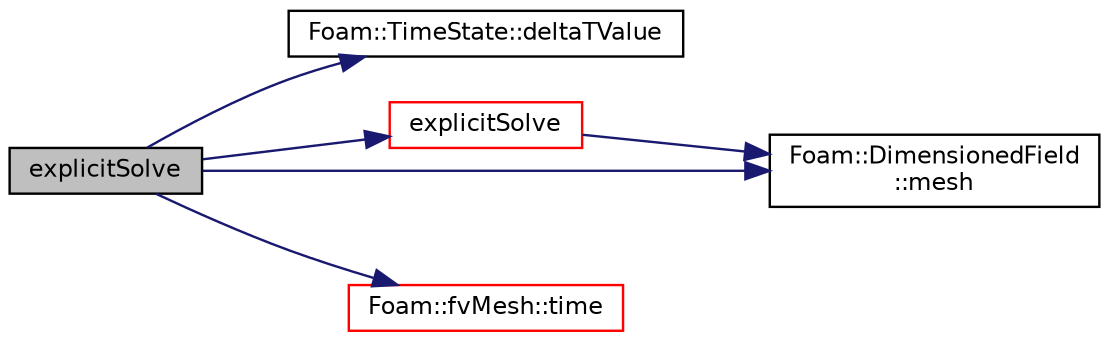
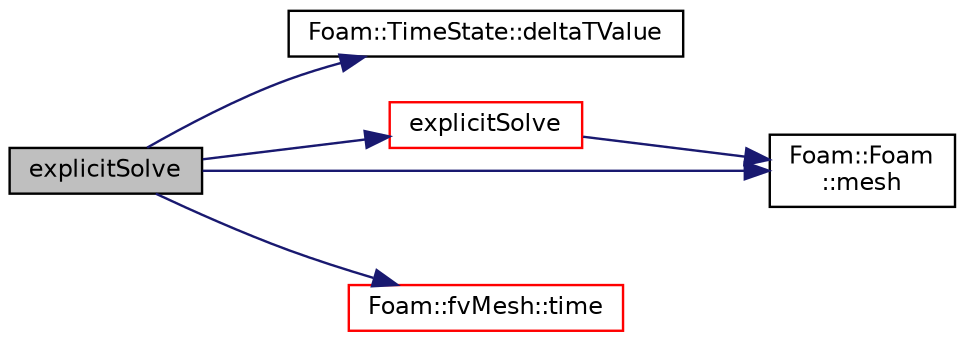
(935, 171) -> (862, 171)
